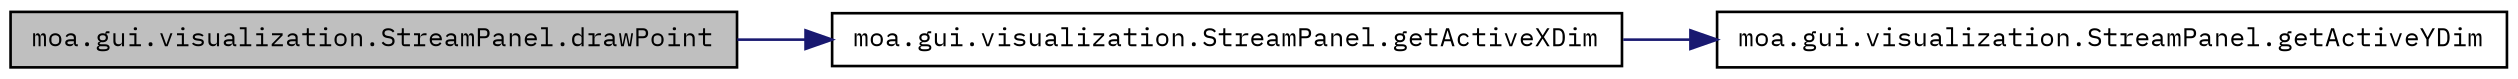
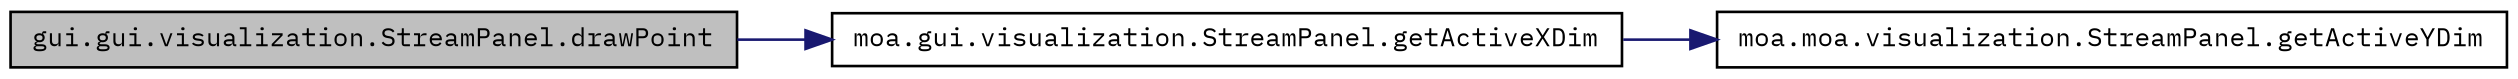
(374, 40) -> (374, 40)
(2112, 40) -> (2112, 40)
